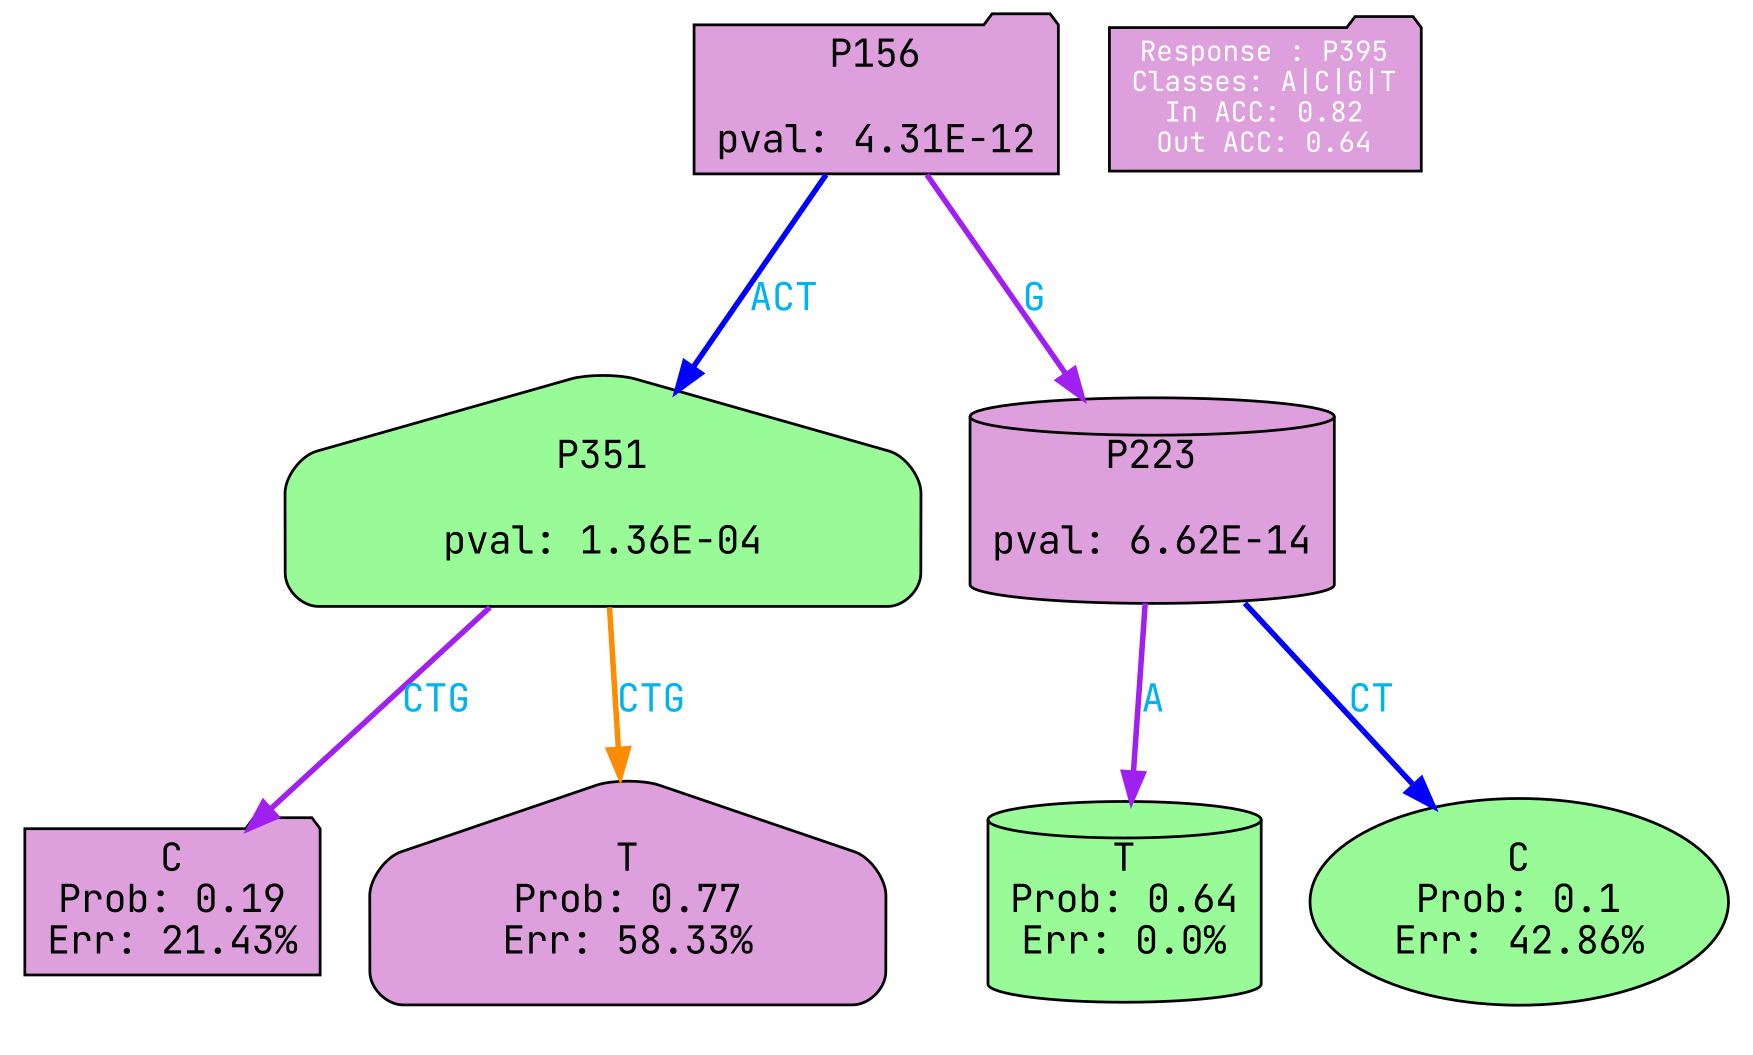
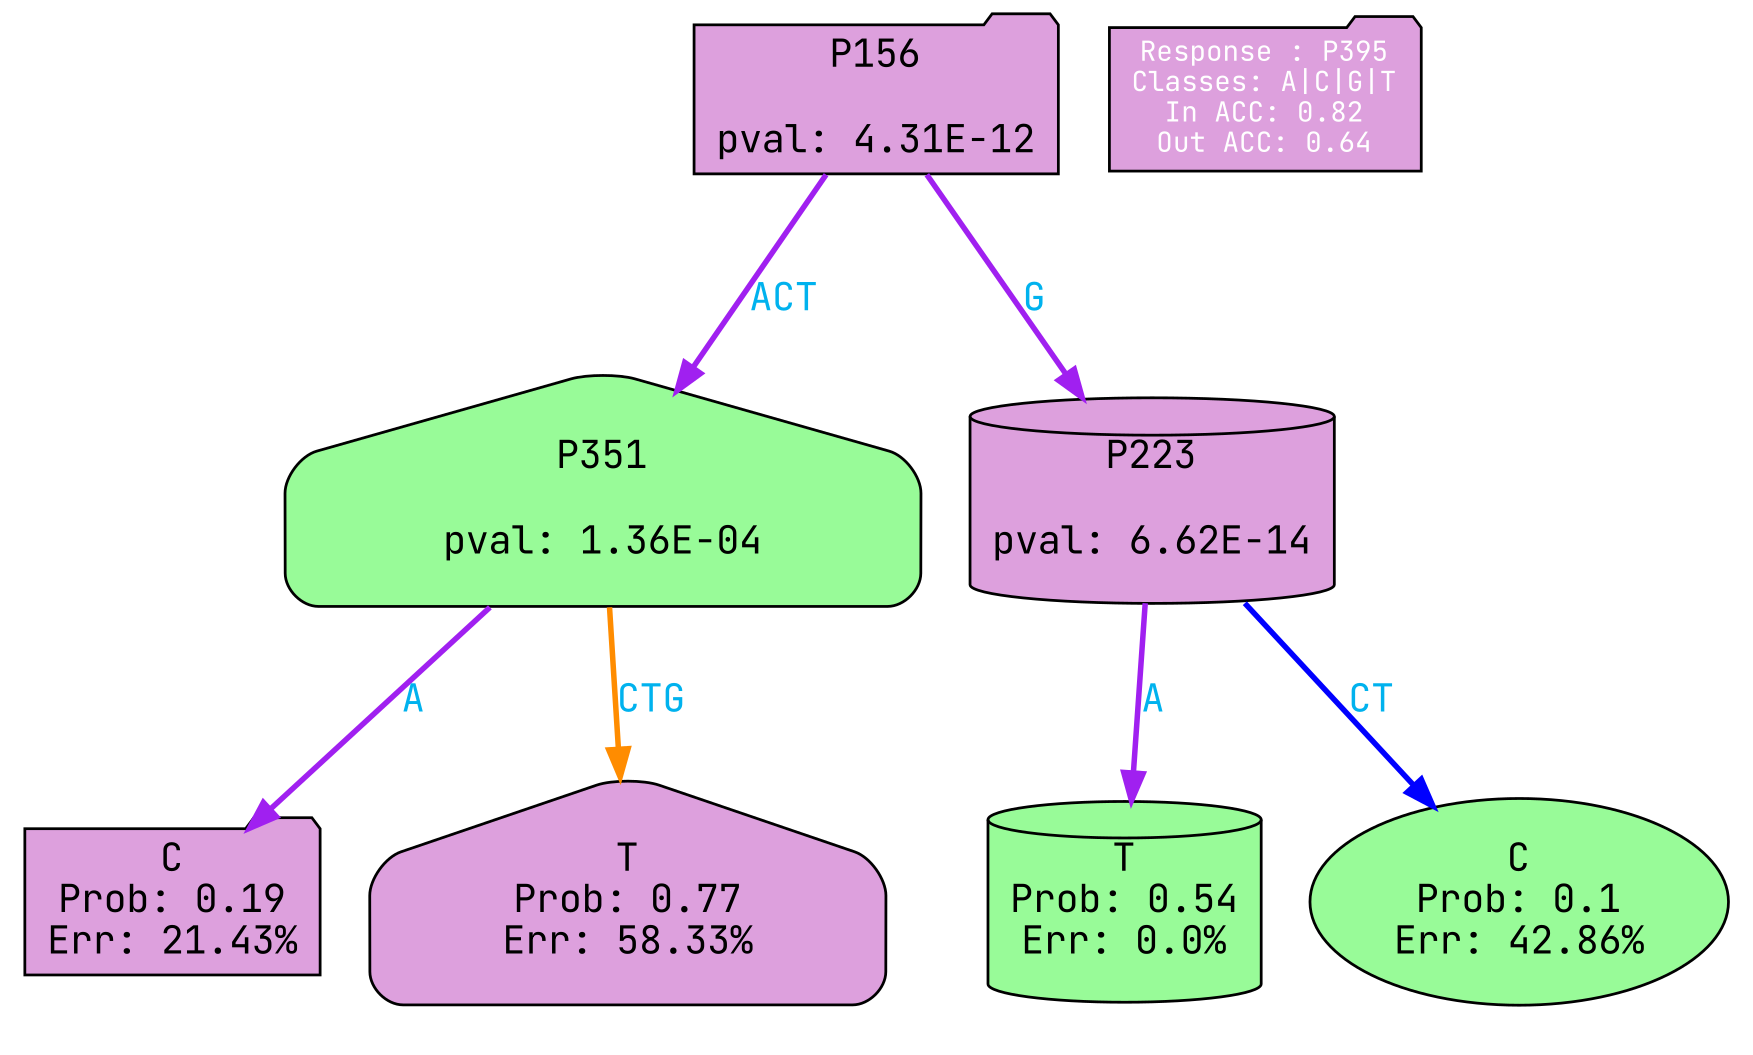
(760, 271) -> (760, 271)
(436, 701) -> (414, 701)
(1125, 902) -> (1125, 902)
